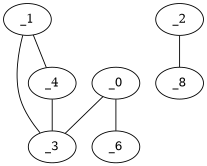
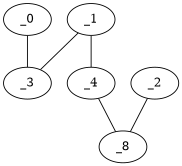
(52, 115) -> (107, 115)
(116, 147) -> none
